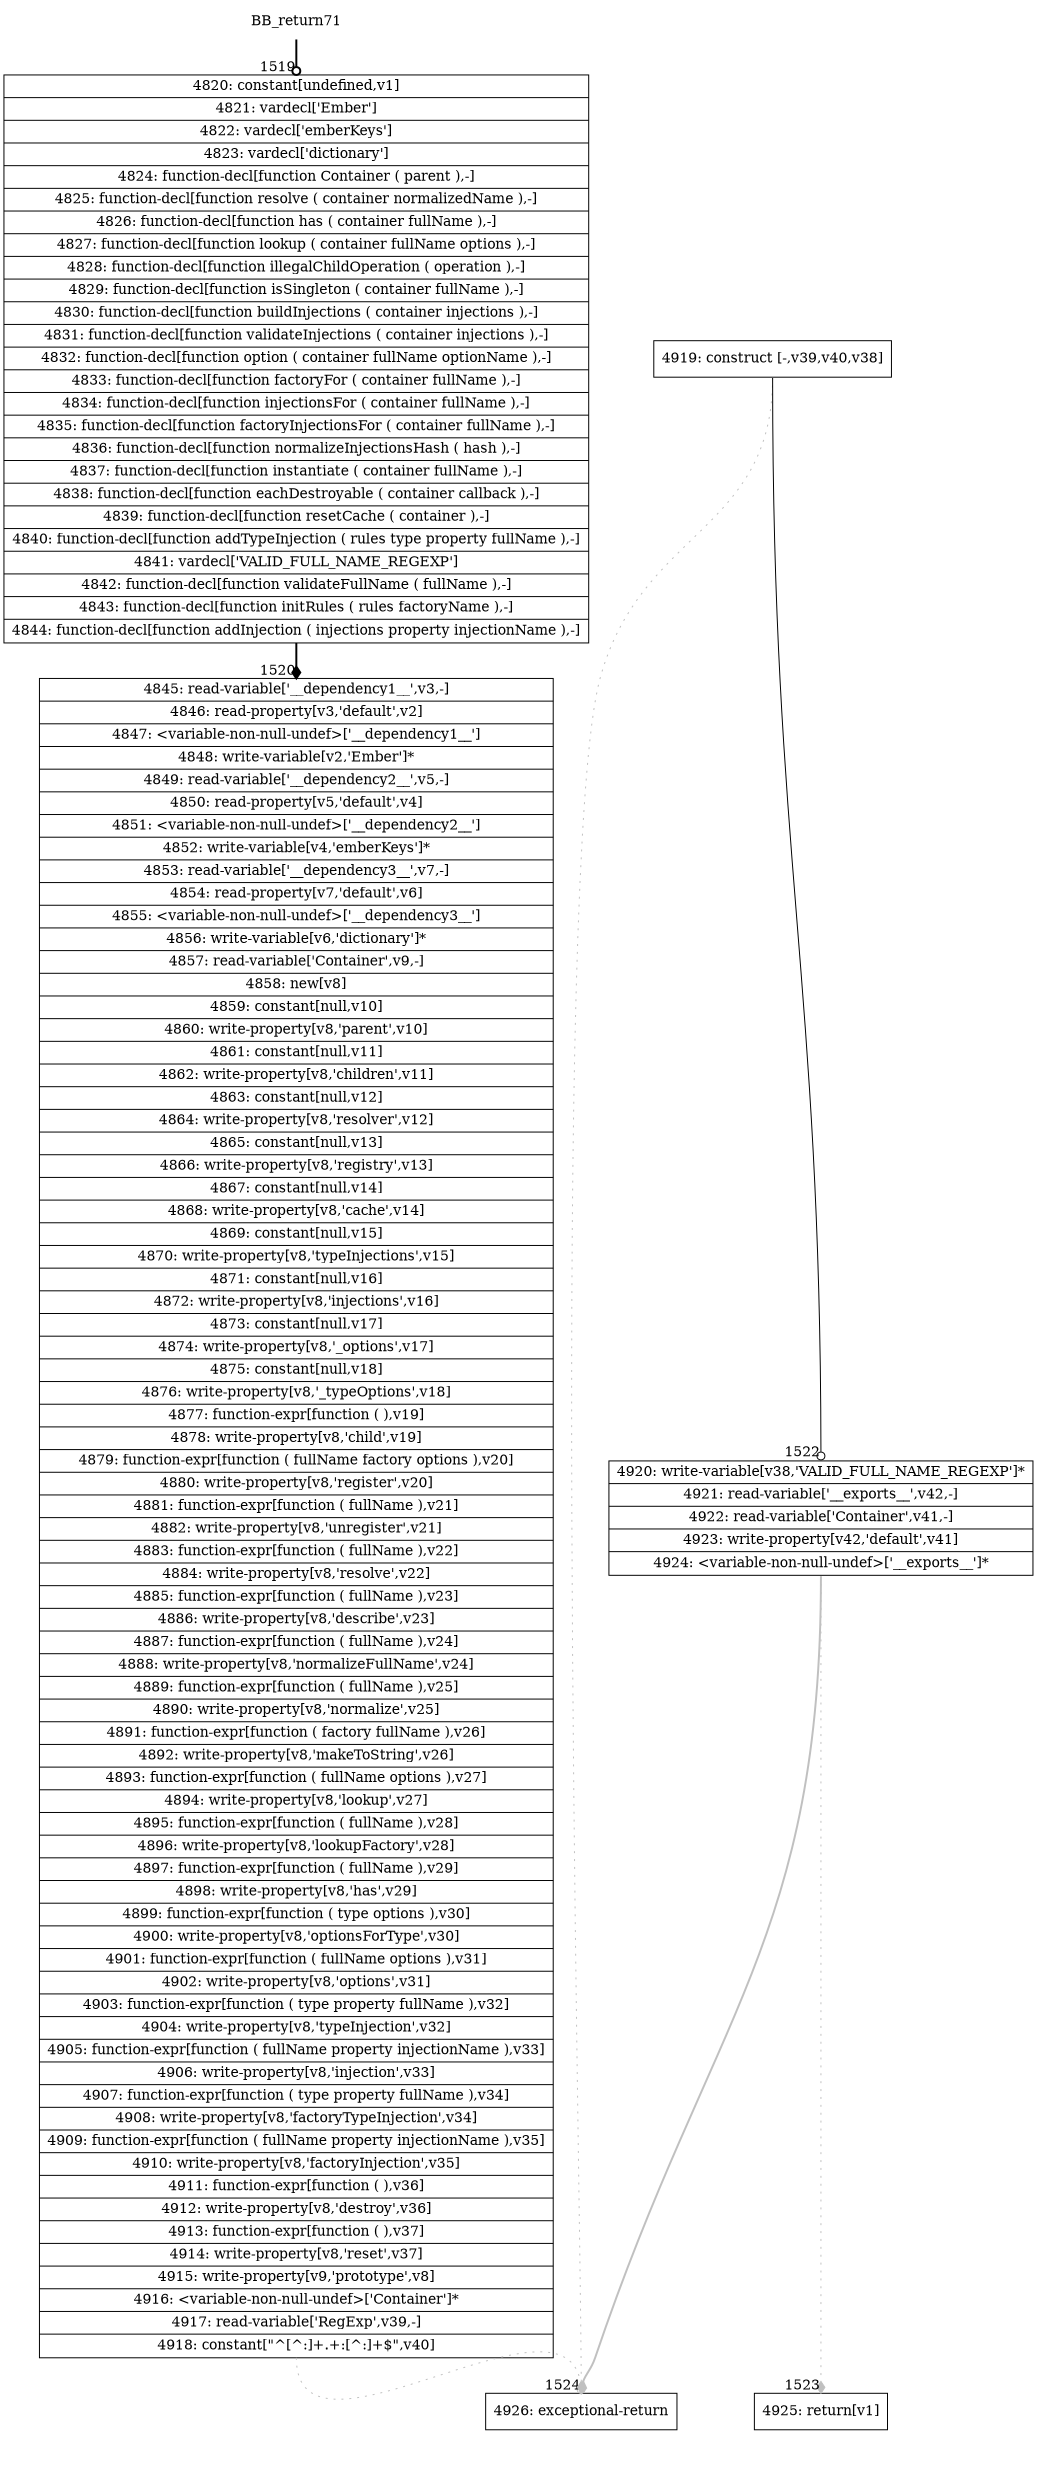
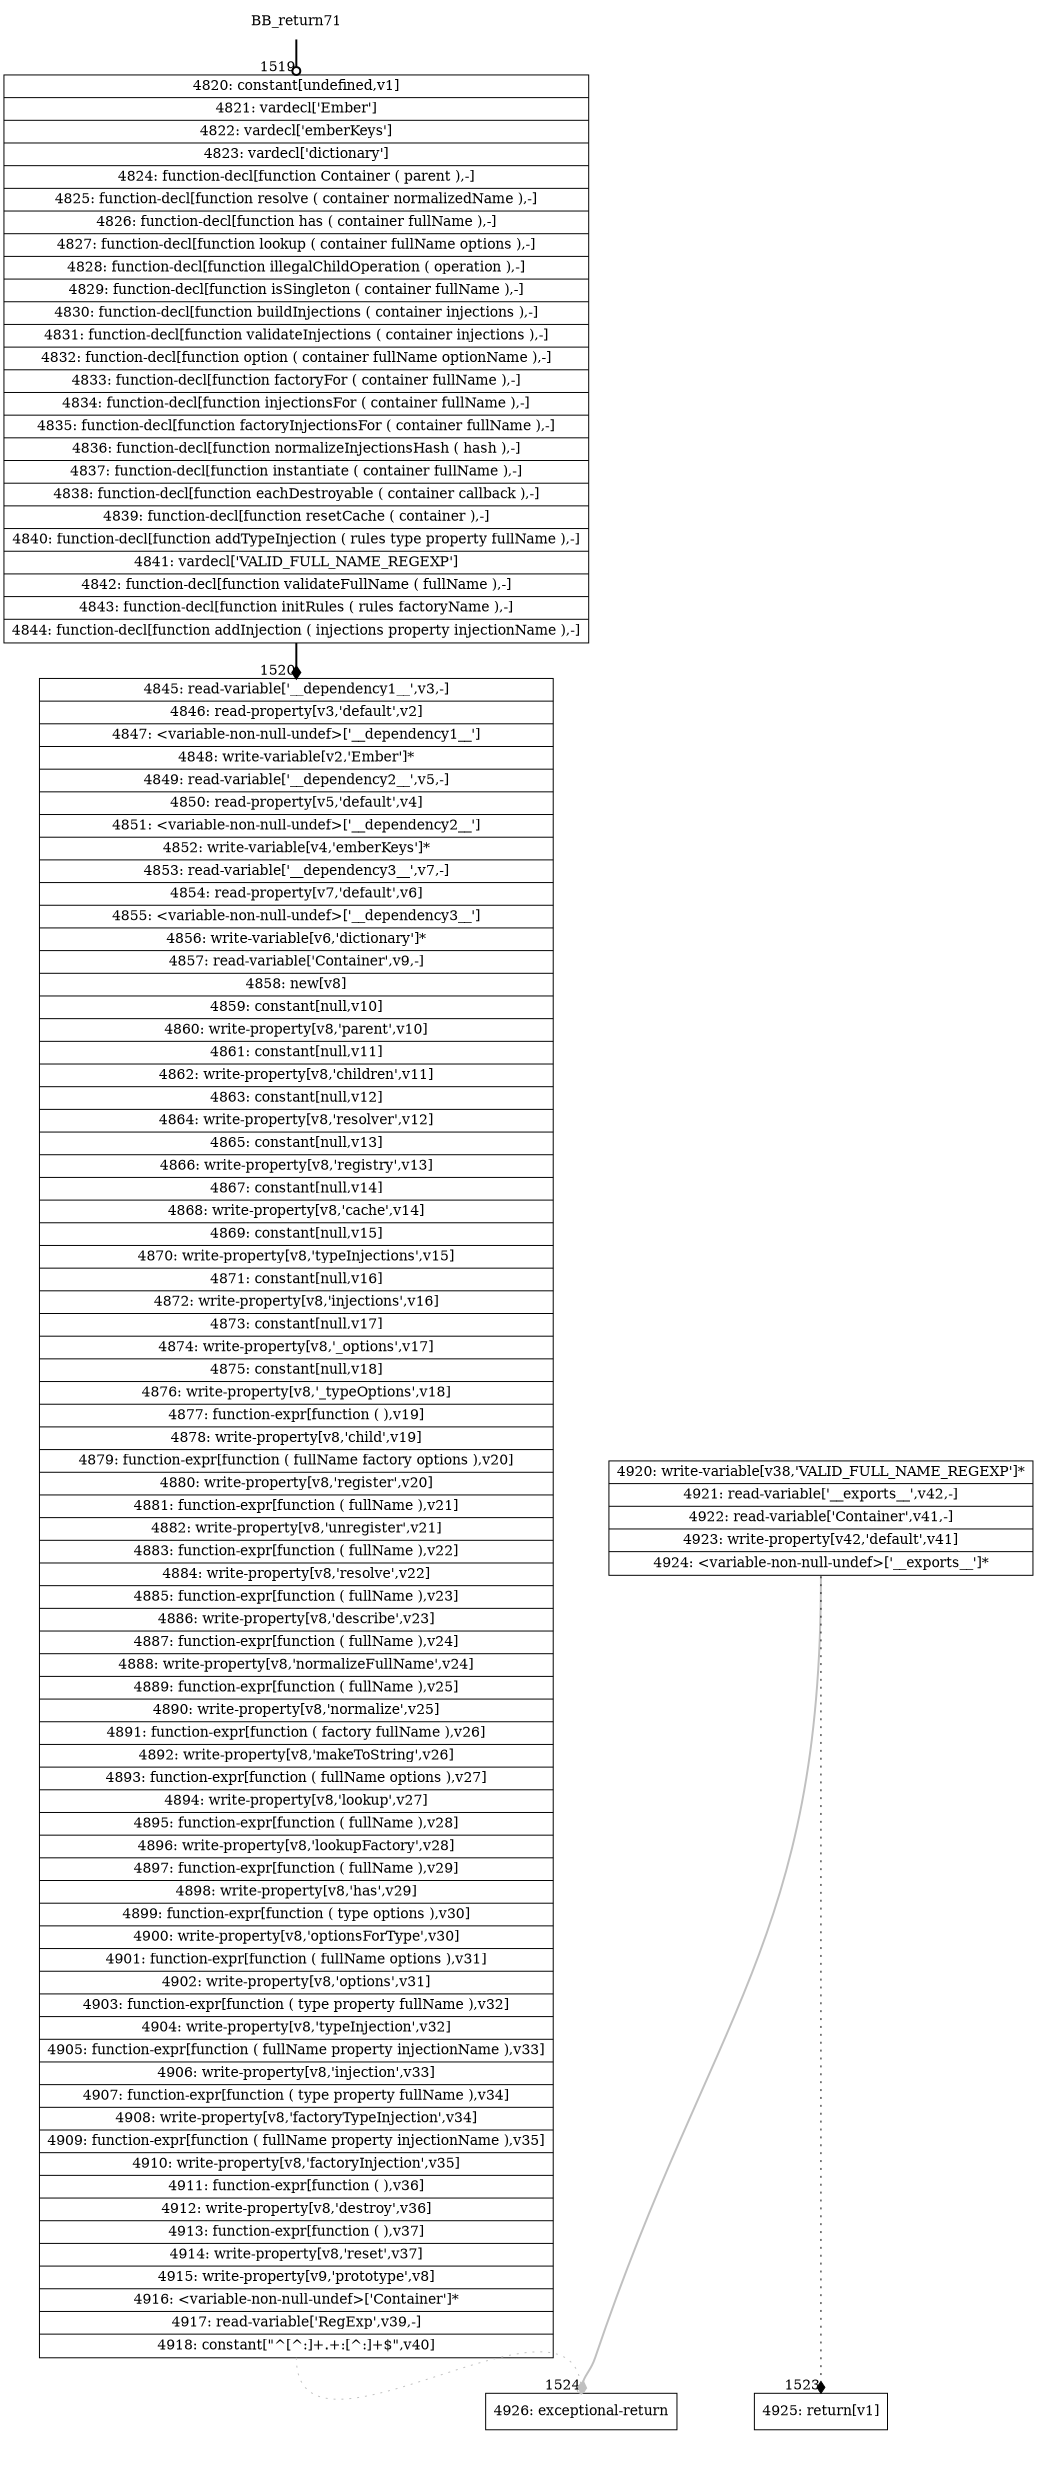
(773, 359) -> none
(821, 1979) -> (821, 1979)
